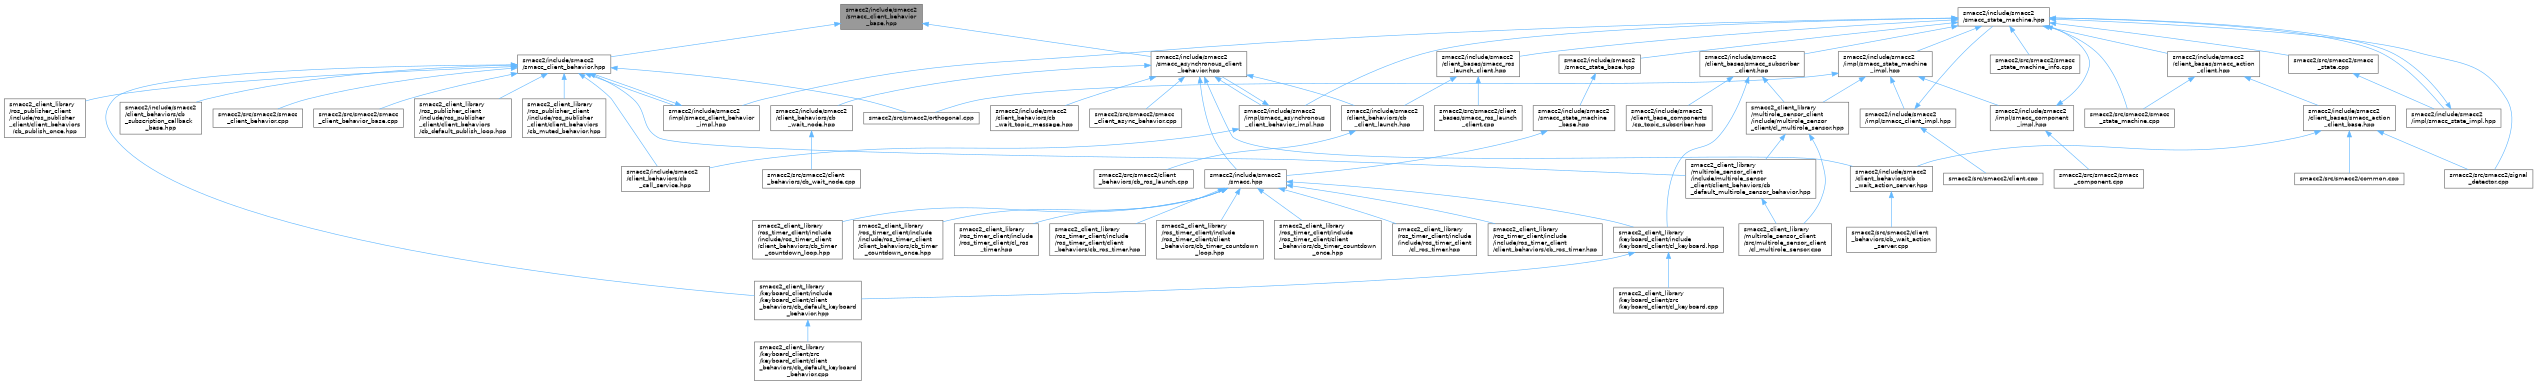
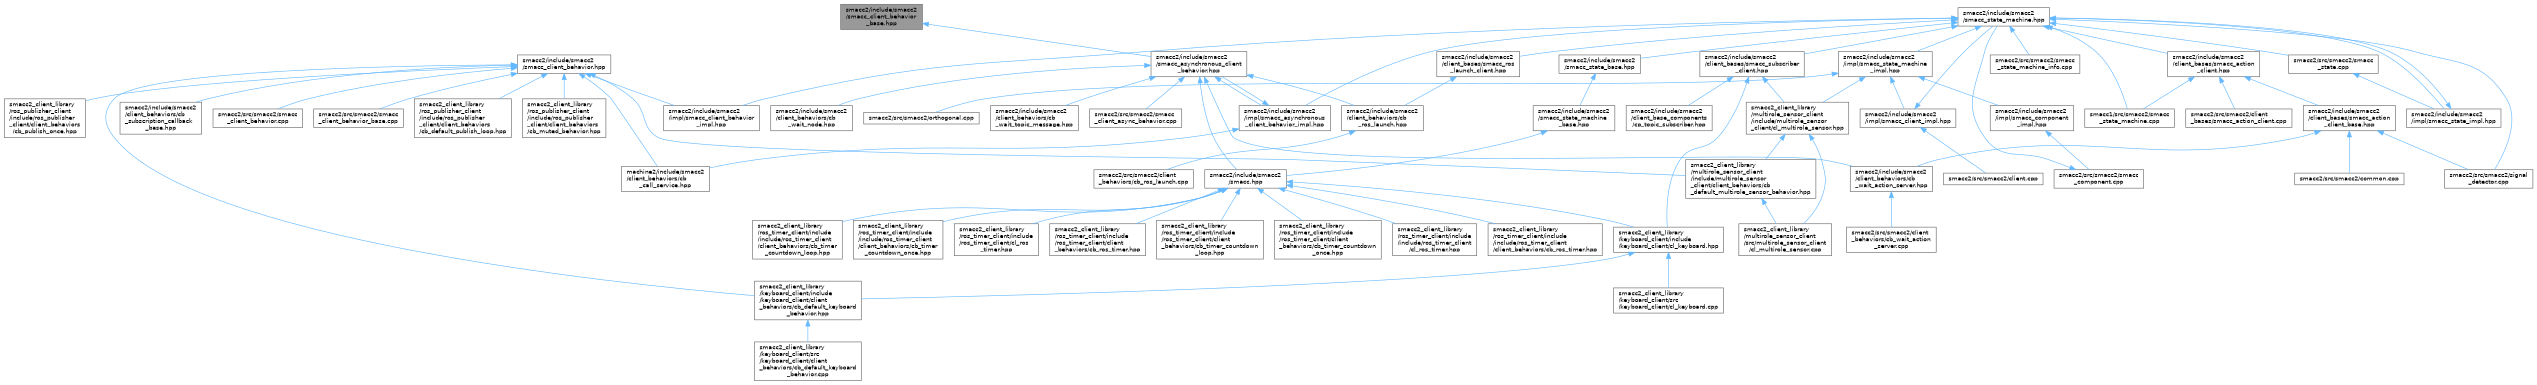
(723, 41) -> none
(2089, 59) -> (1978, 127)
(763, 83) -> none
(633, 88) -> none
(1382, 118) -> (1382, 118)
(1478, 118) -> none
(2130, 118) -> (2130, 118)
none -> (2239, 118)
(665, 179) -> (665, 179)
(812, 179) -> none
